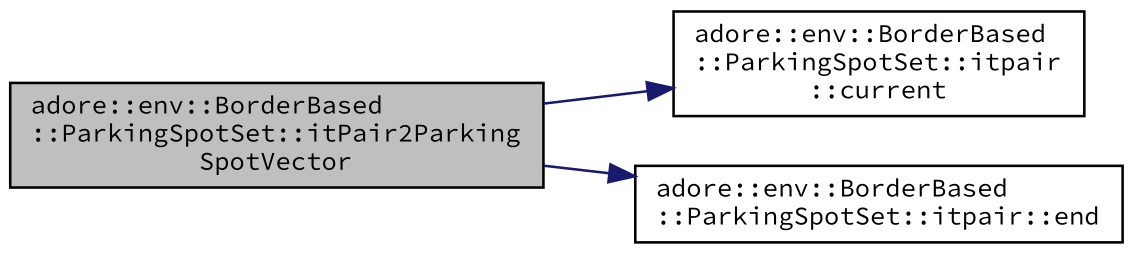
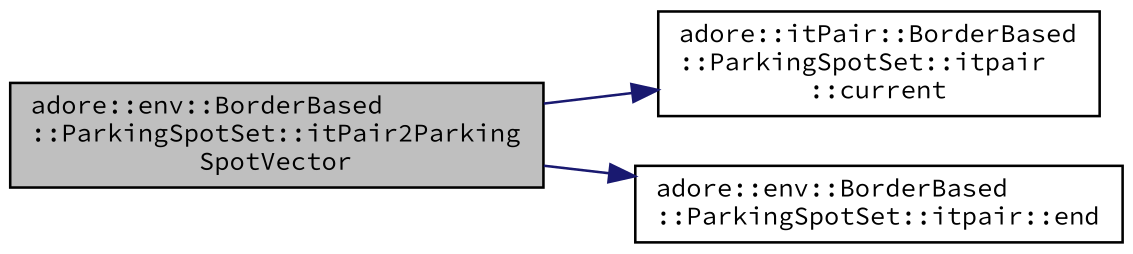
(879, 64) -> (879, 64)
